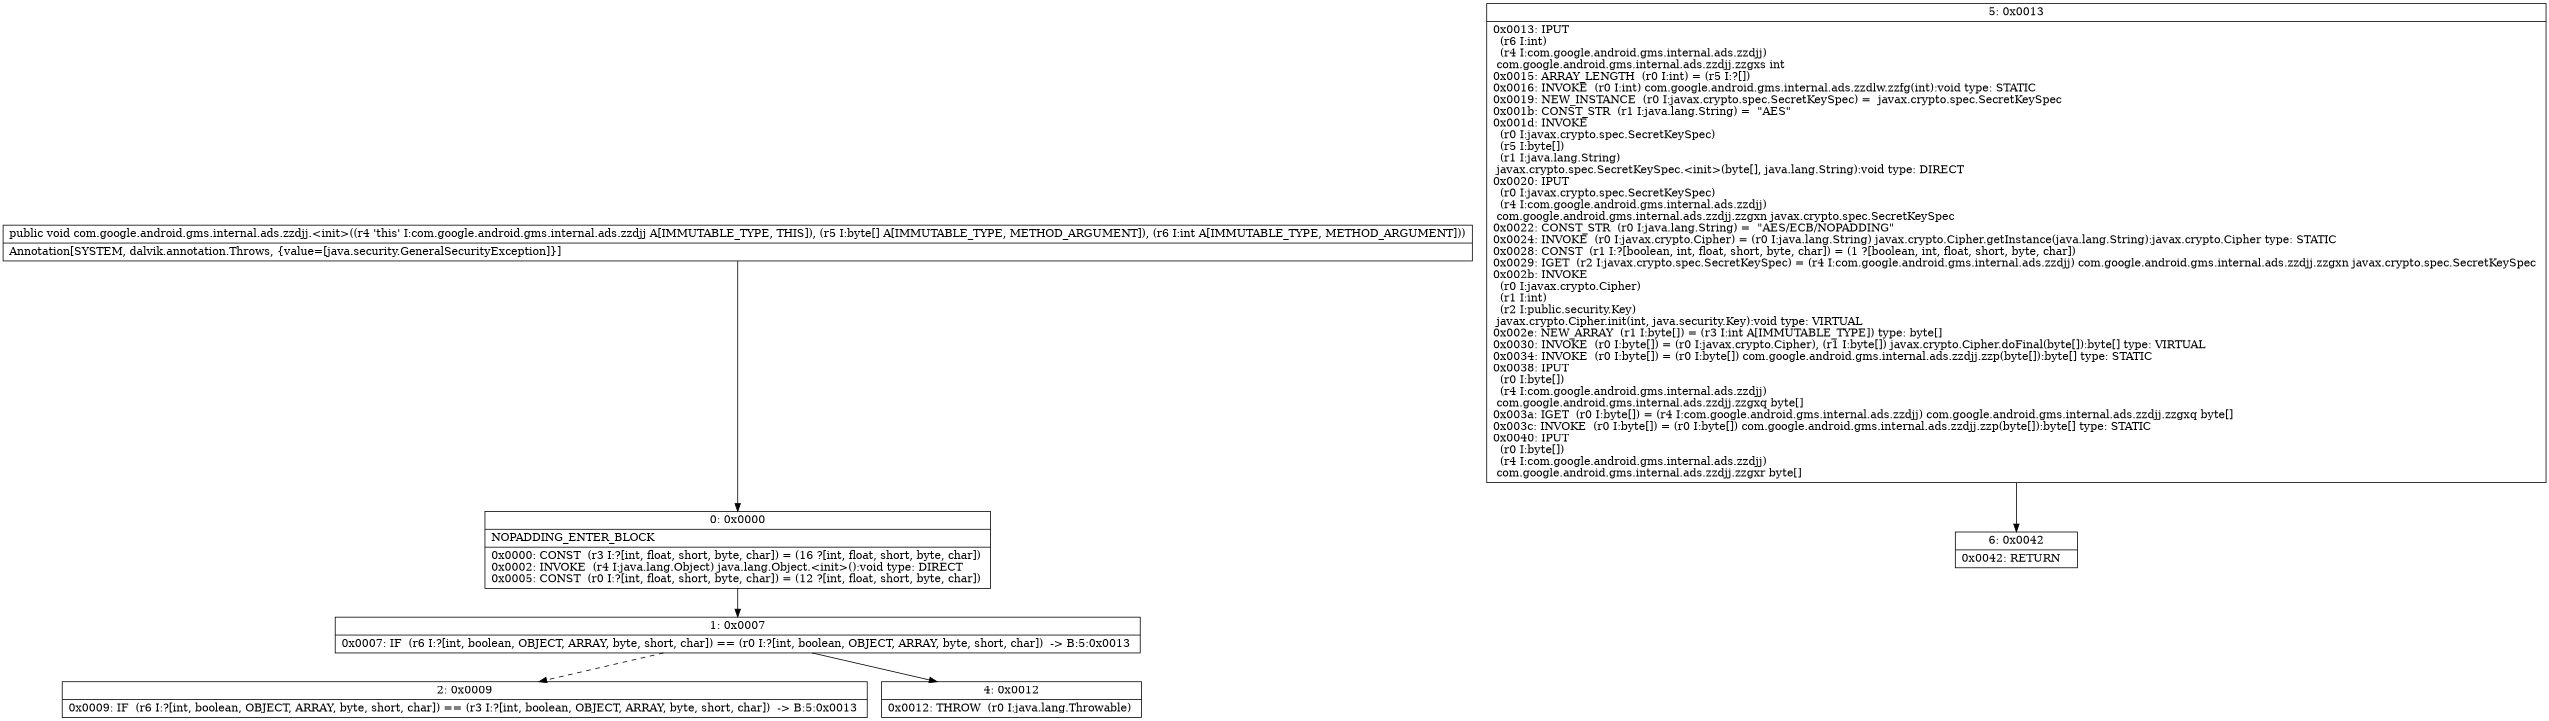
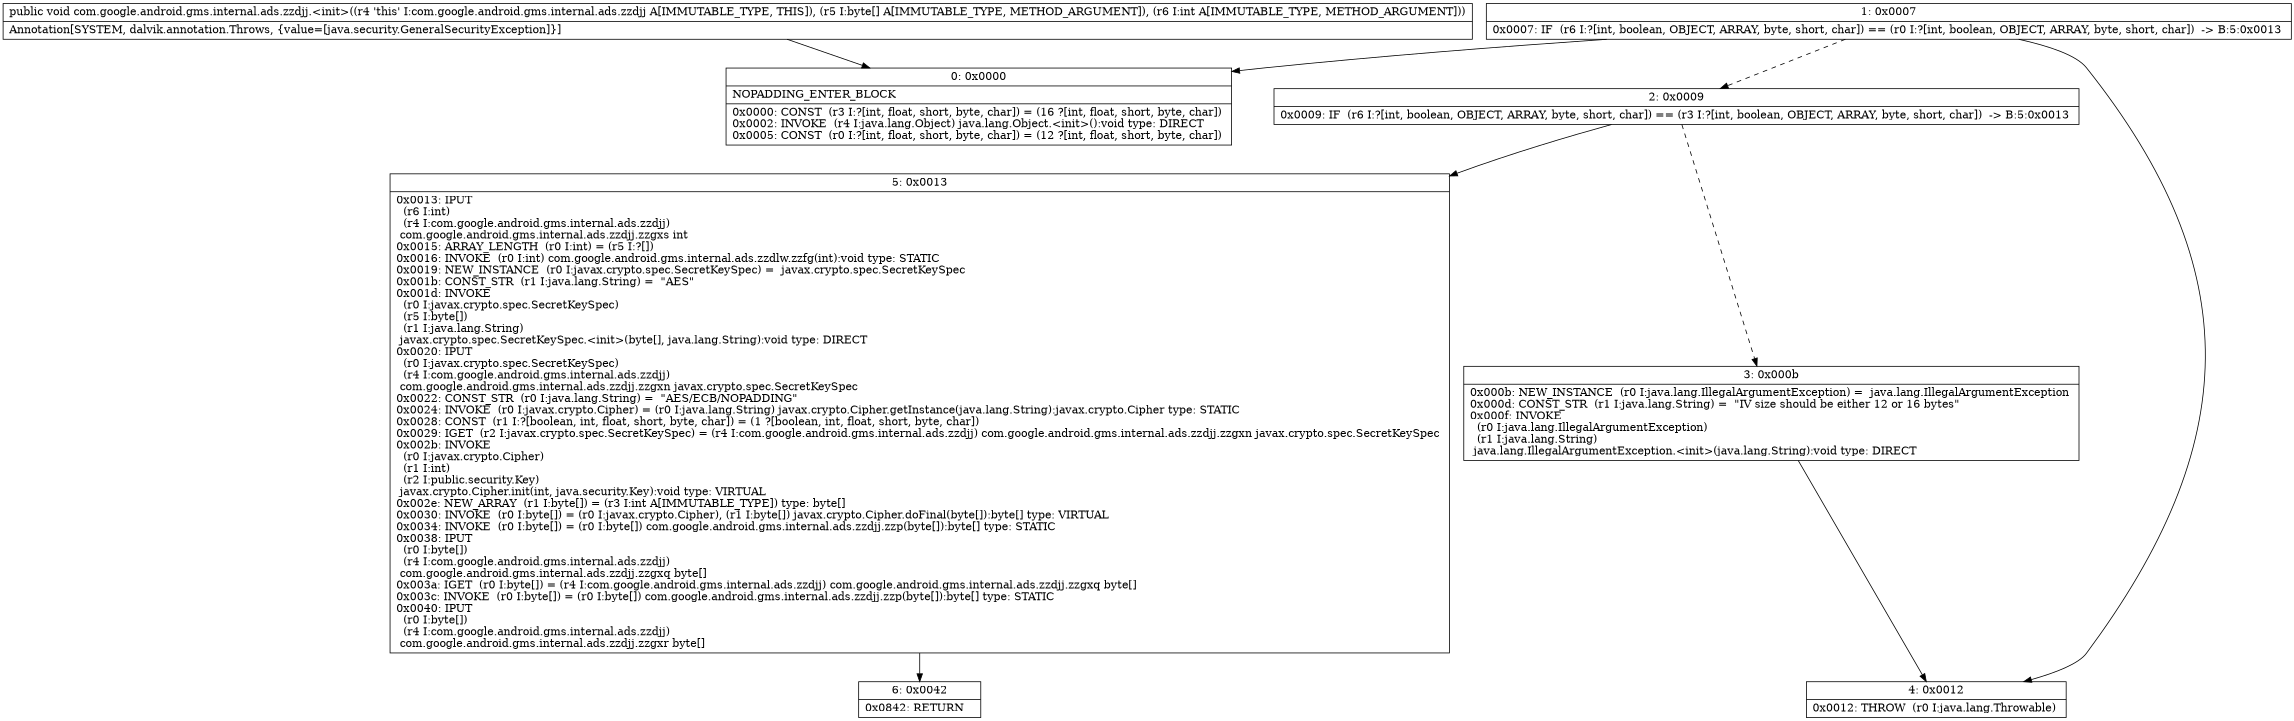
none -> (1534, 147)
none -> (1771, 413)
(2016, 558) -> (920, 708)
(738, 599) -> (1423, 53)
